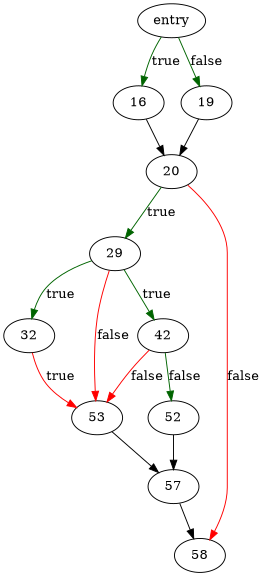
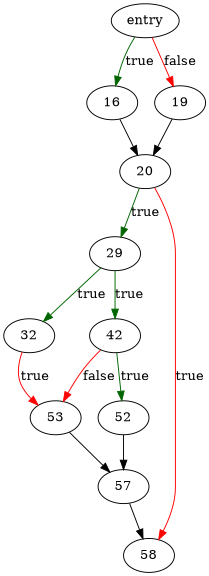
(187, 57) -> (161, 57)
(96, 330) -> none
(185, 377) -> (135, 377)
(243, 377) -> (190, 377)
